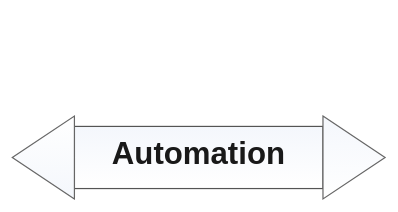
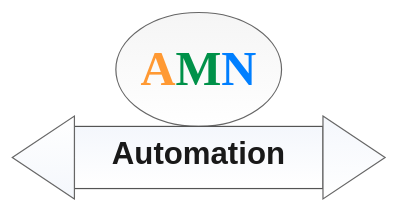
none -> (199, 69)
